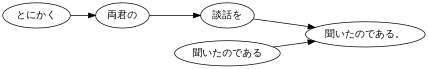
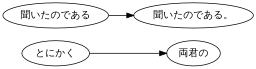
(227, 15) -> none
